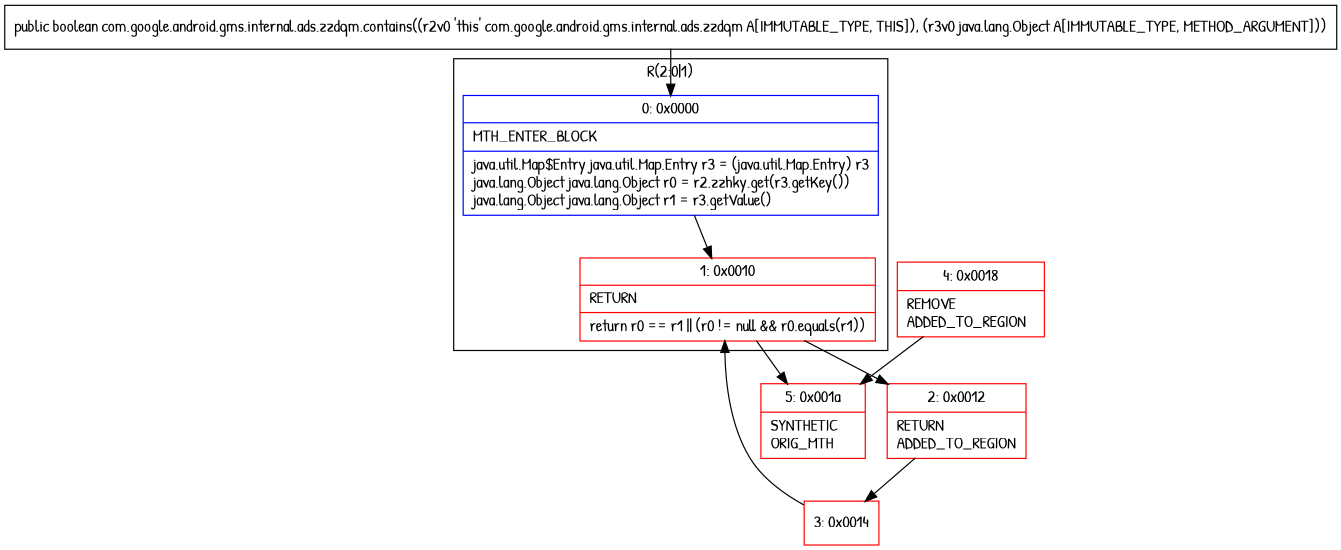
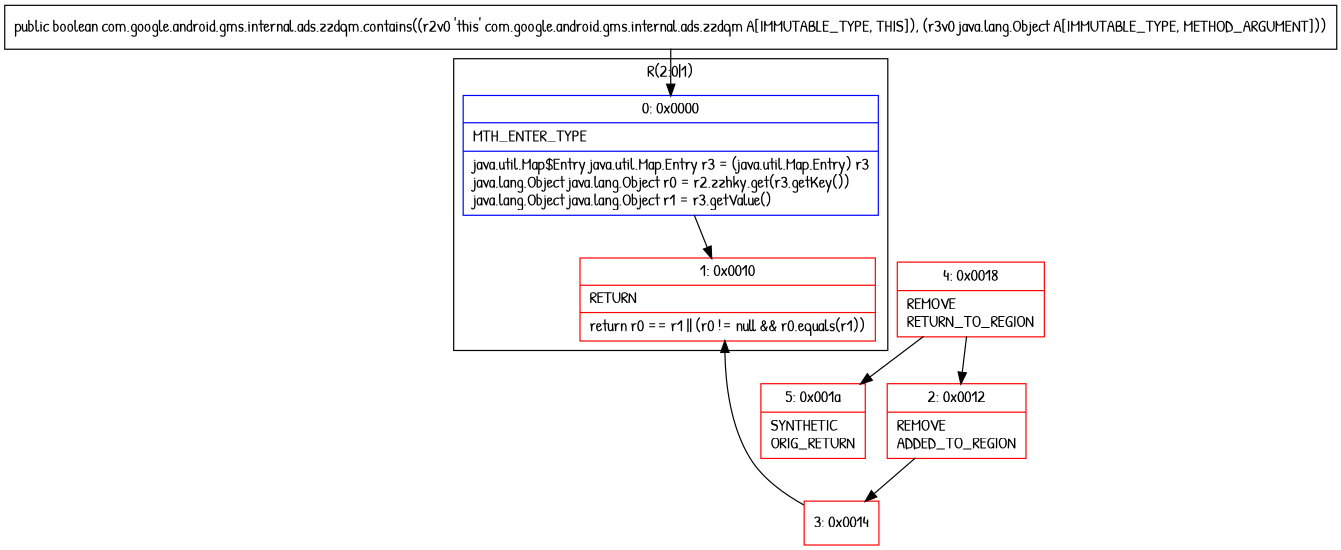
(536, 136) -> (530, 136)
(967, 322) -> (971, 322)
(769, 358) -> none
(841, 360) -> (964, 354)
(920, 426) -> (922, 426)
(802, 444) -> (813, 444)
